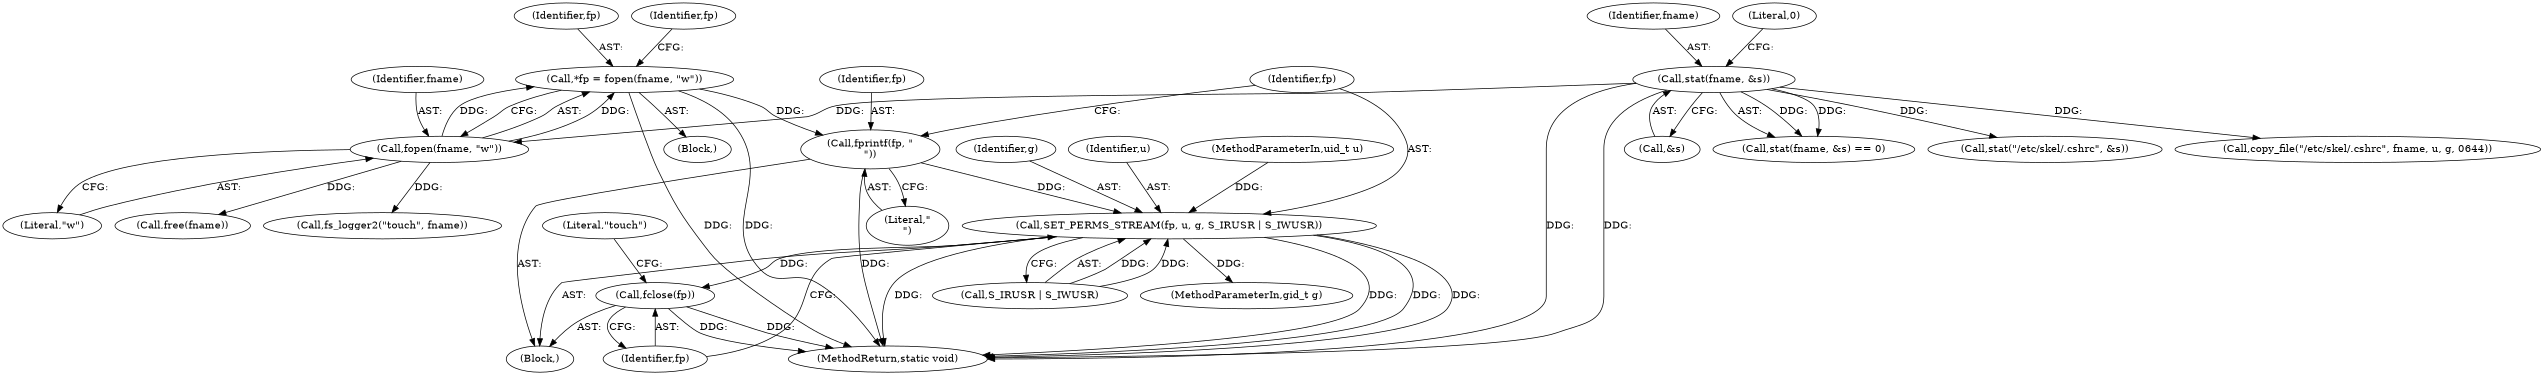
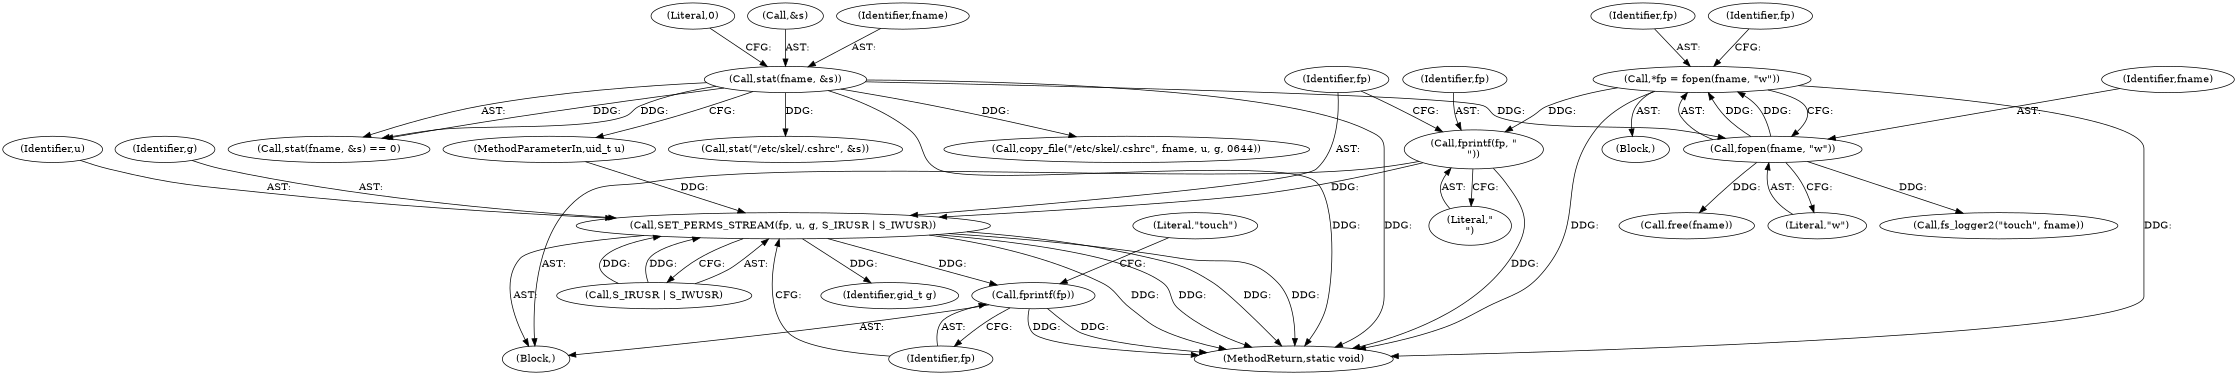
(1687, 111) -> (679, 116)
(655, 296) -> (1033, 296)
(1247, 296) -> (890, 296)
